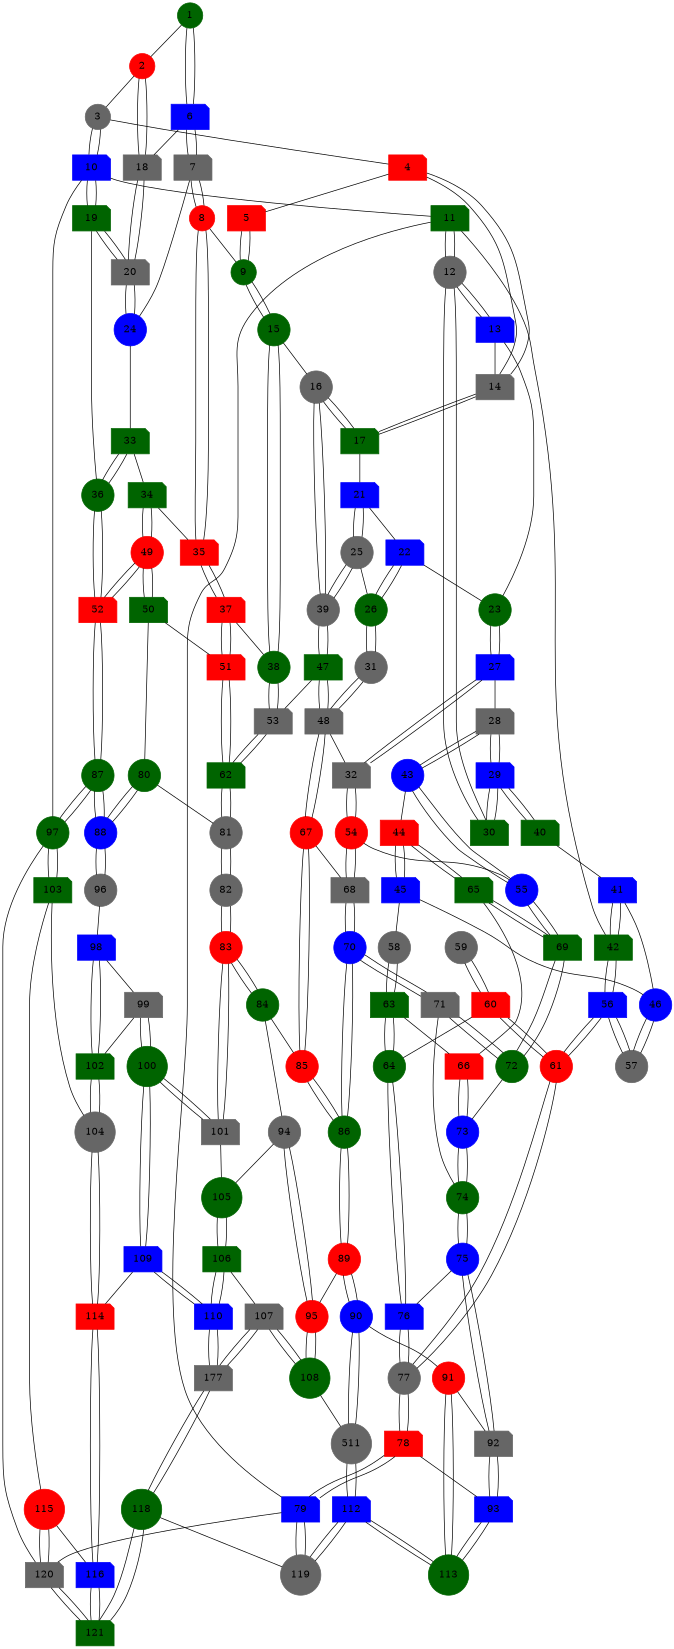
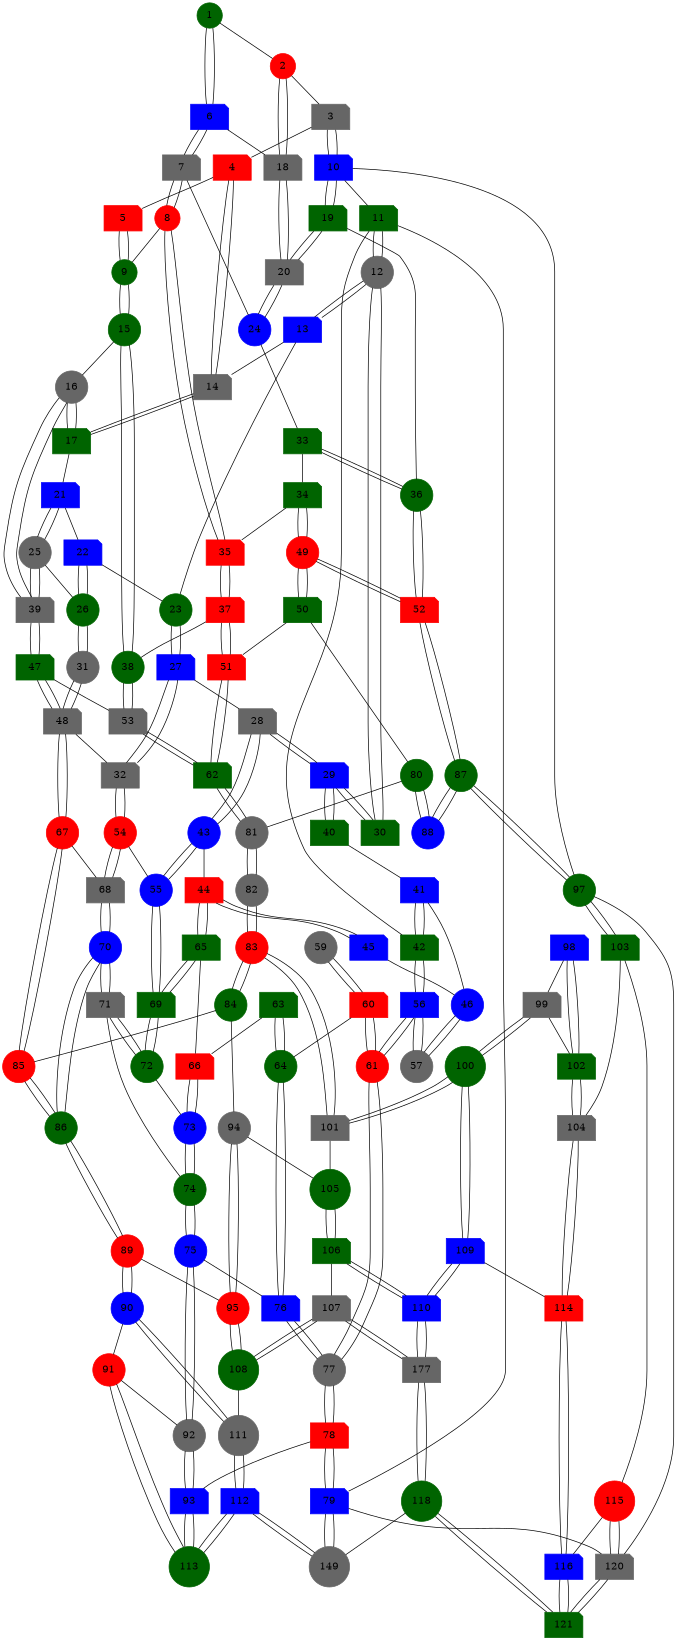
(98, 117) -> (331, 117)
(323, 610) -> (35, 610)
(101, 890) -> none
(394, 948) -> none
(95, 1132) -> (577, 1128)
(351, 1444) -> (239, 1436)
(494, 1444) -> (189, 1436)
(301, 1575) -> (329, 1567)
